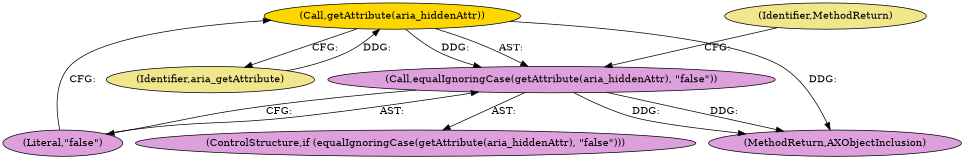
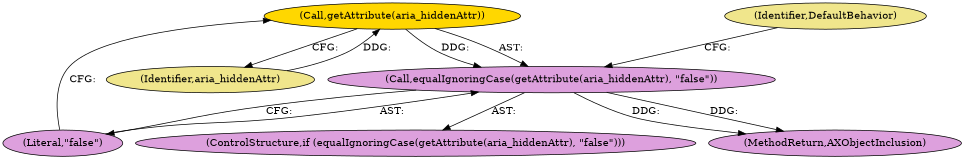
(826, 16) -> (826, 16)
(684, 39) -> none
(210, 80) -> (210, 80)
